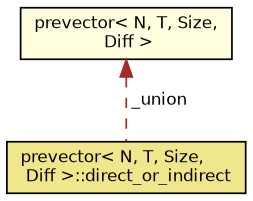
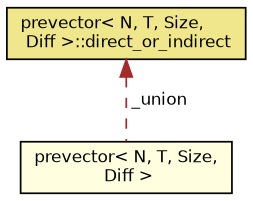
(126, 109) -> (126, 109)
